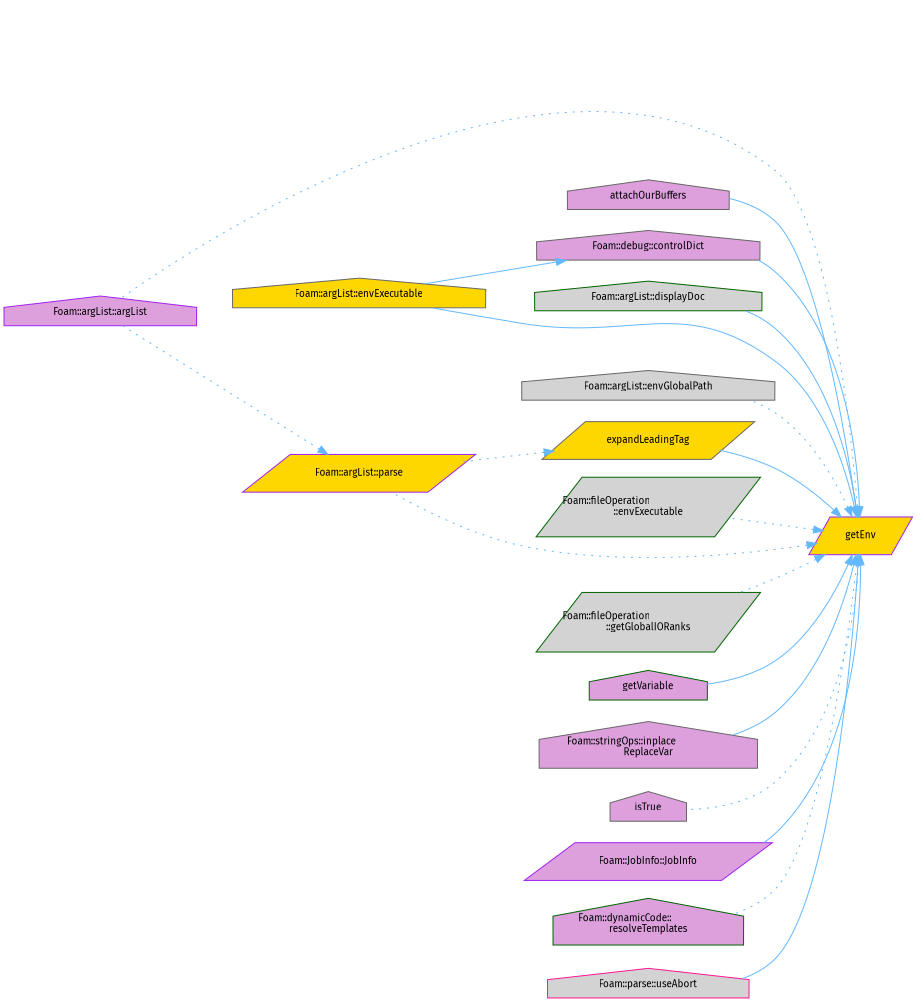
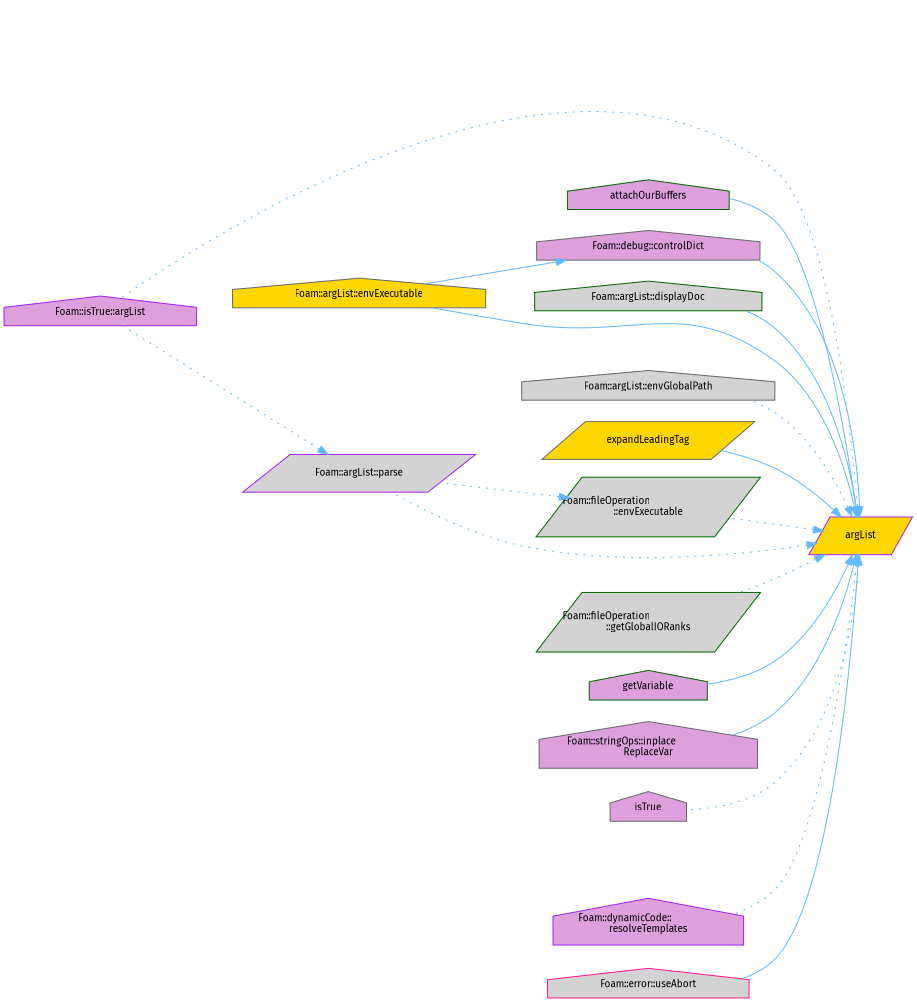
(648, 196) -> (648, 196)
(100, 312) -> (100, 312)
(503, 457) -> (498, 490)
(359, 473) -> (359, 473)
(861, 536) -> (861, 536)
(648, 862) -> none
(648, 924) -> (648, 924)
(648, 985) -> (648, 985)
